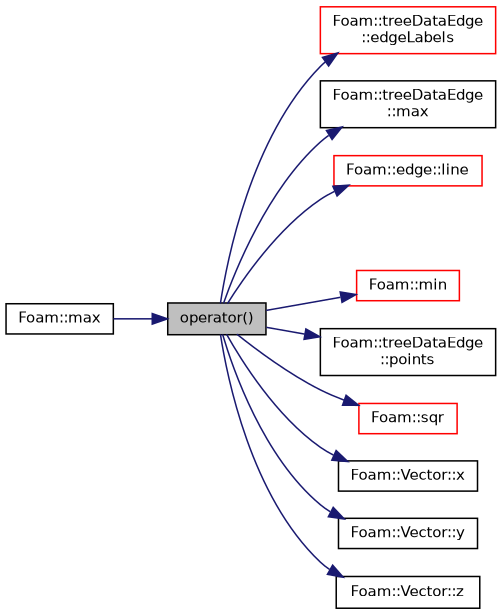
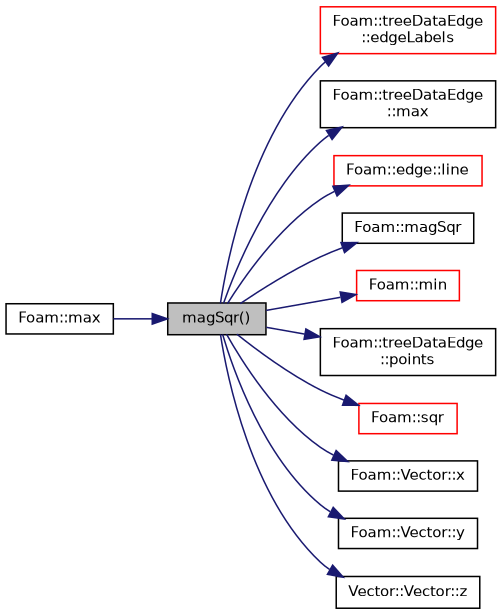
none -> (408, 228)
(217, 319) -> (217, 319)
(408, 592) -> (408, 592)
